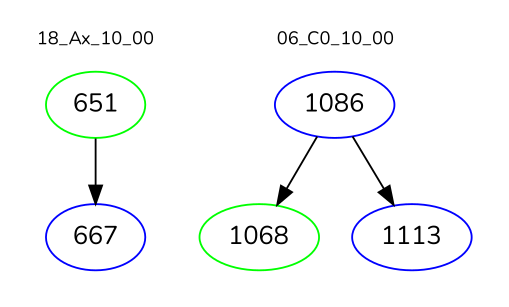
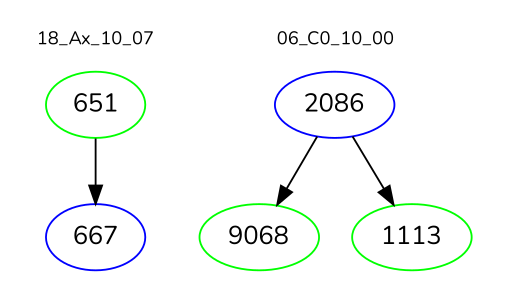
(96, 40) -> (96, 40)
(335, 105) -> (335, 105)
(259, 237) -> (259, 237)
(412, 237) -> (412, 237)
